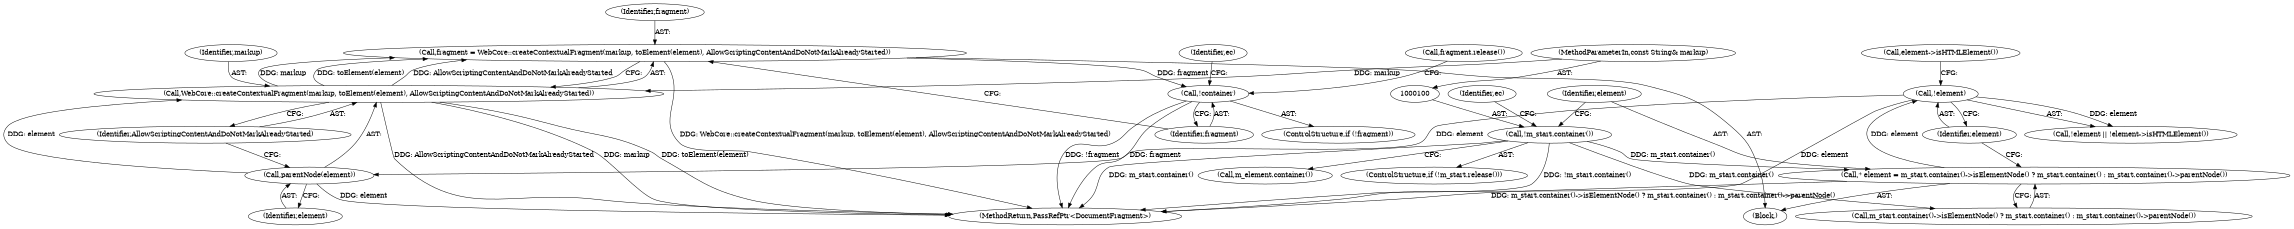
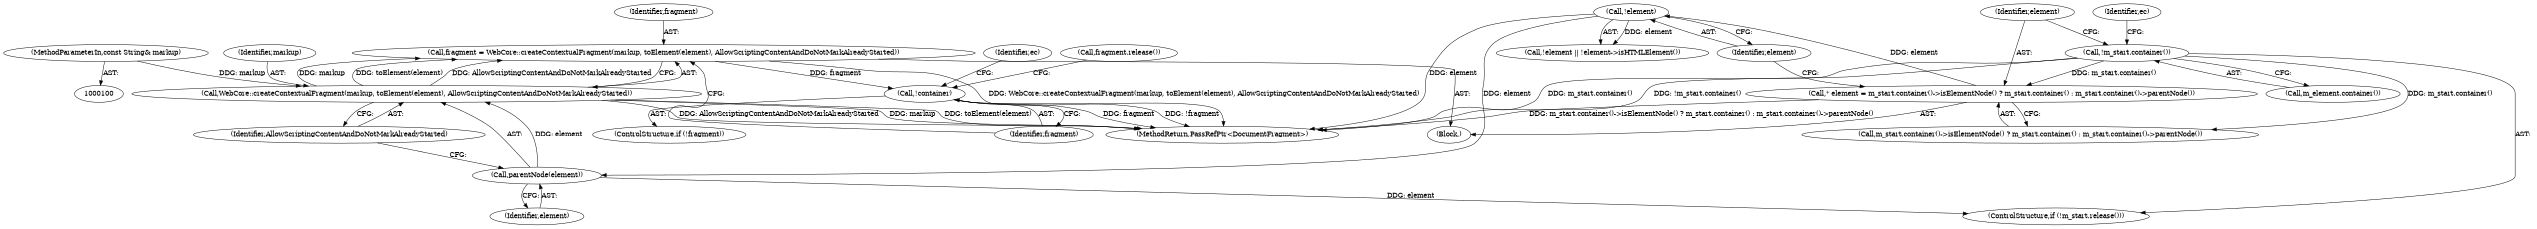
(1941, 53) -> none
(1476, 113) -> (2224, 76)
(628, 211) -> (1281, 196)
